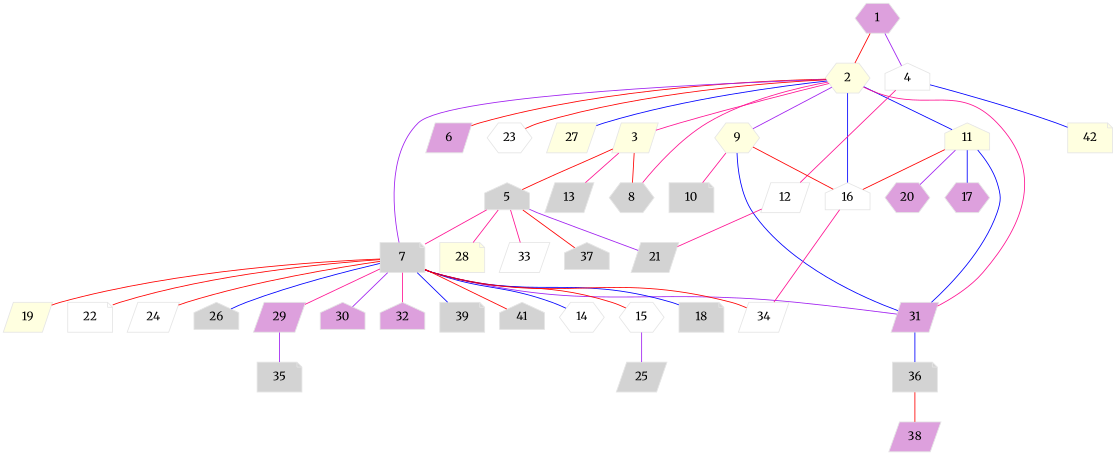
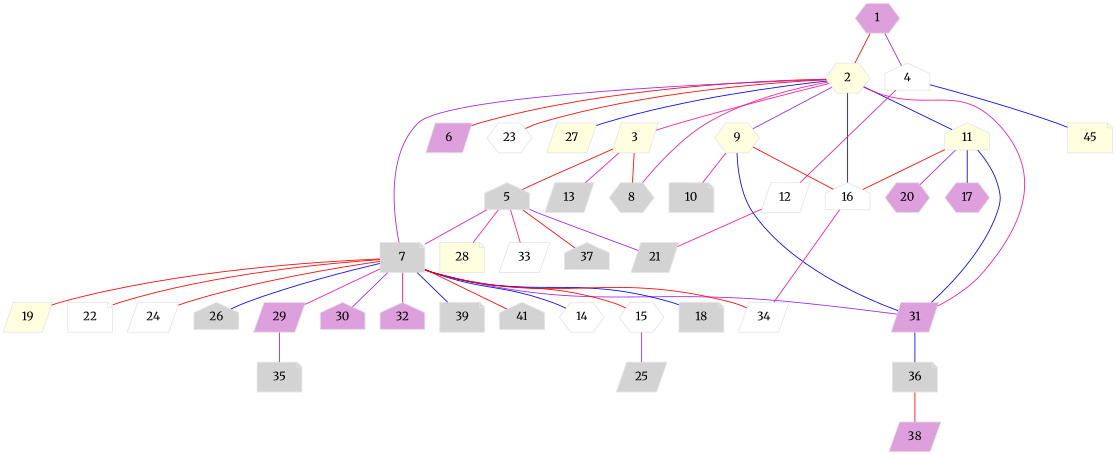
(1090, 138) -> (1090, 138)
